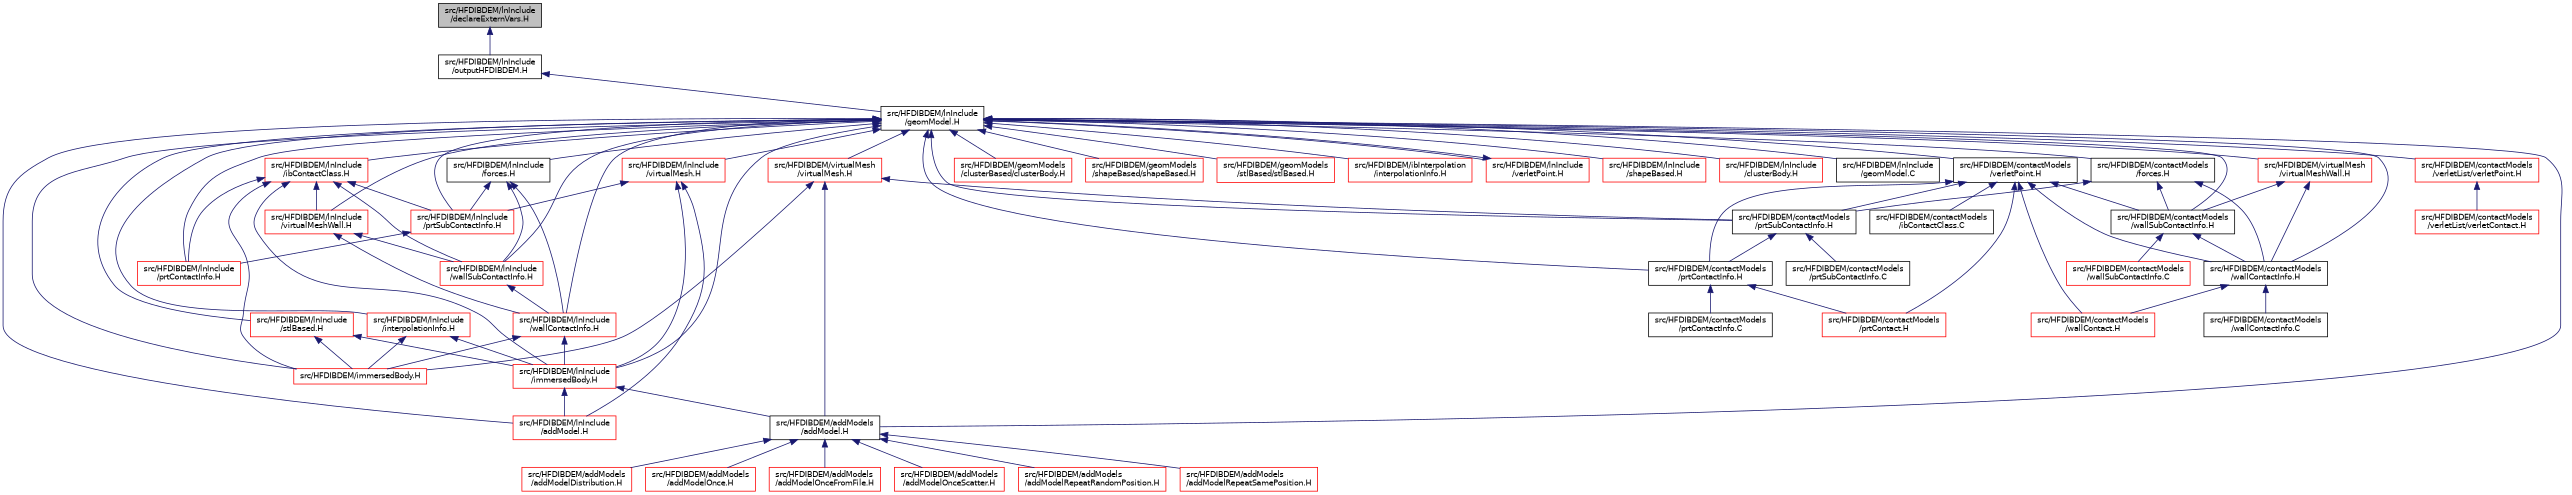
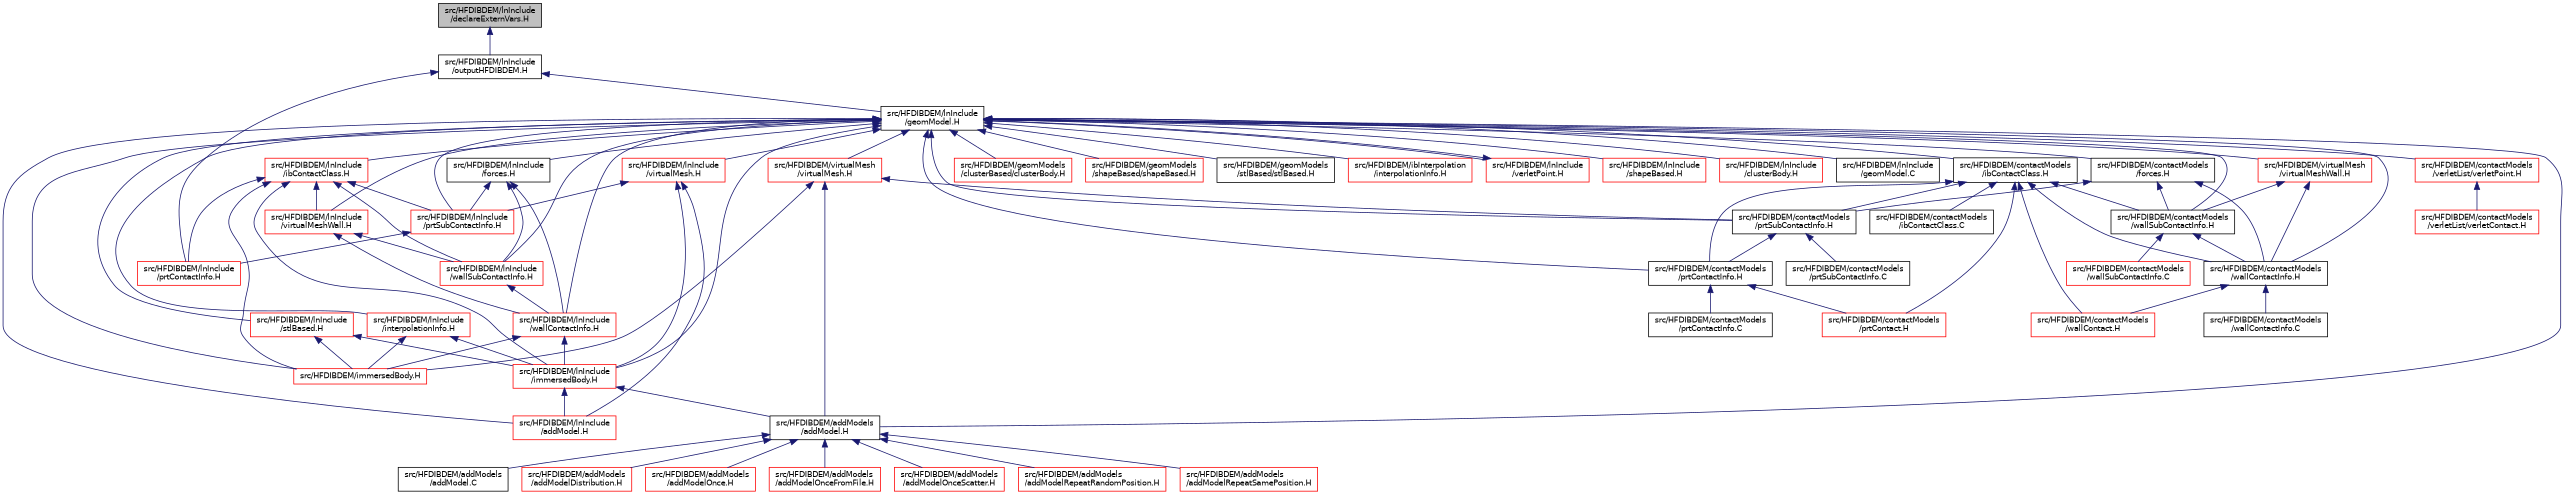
(494, 135) -> (260, 122)
(1276, 170) -> (1276, 170)
(2015, 170) -> (2015, 170)
none -> (453, 479)
